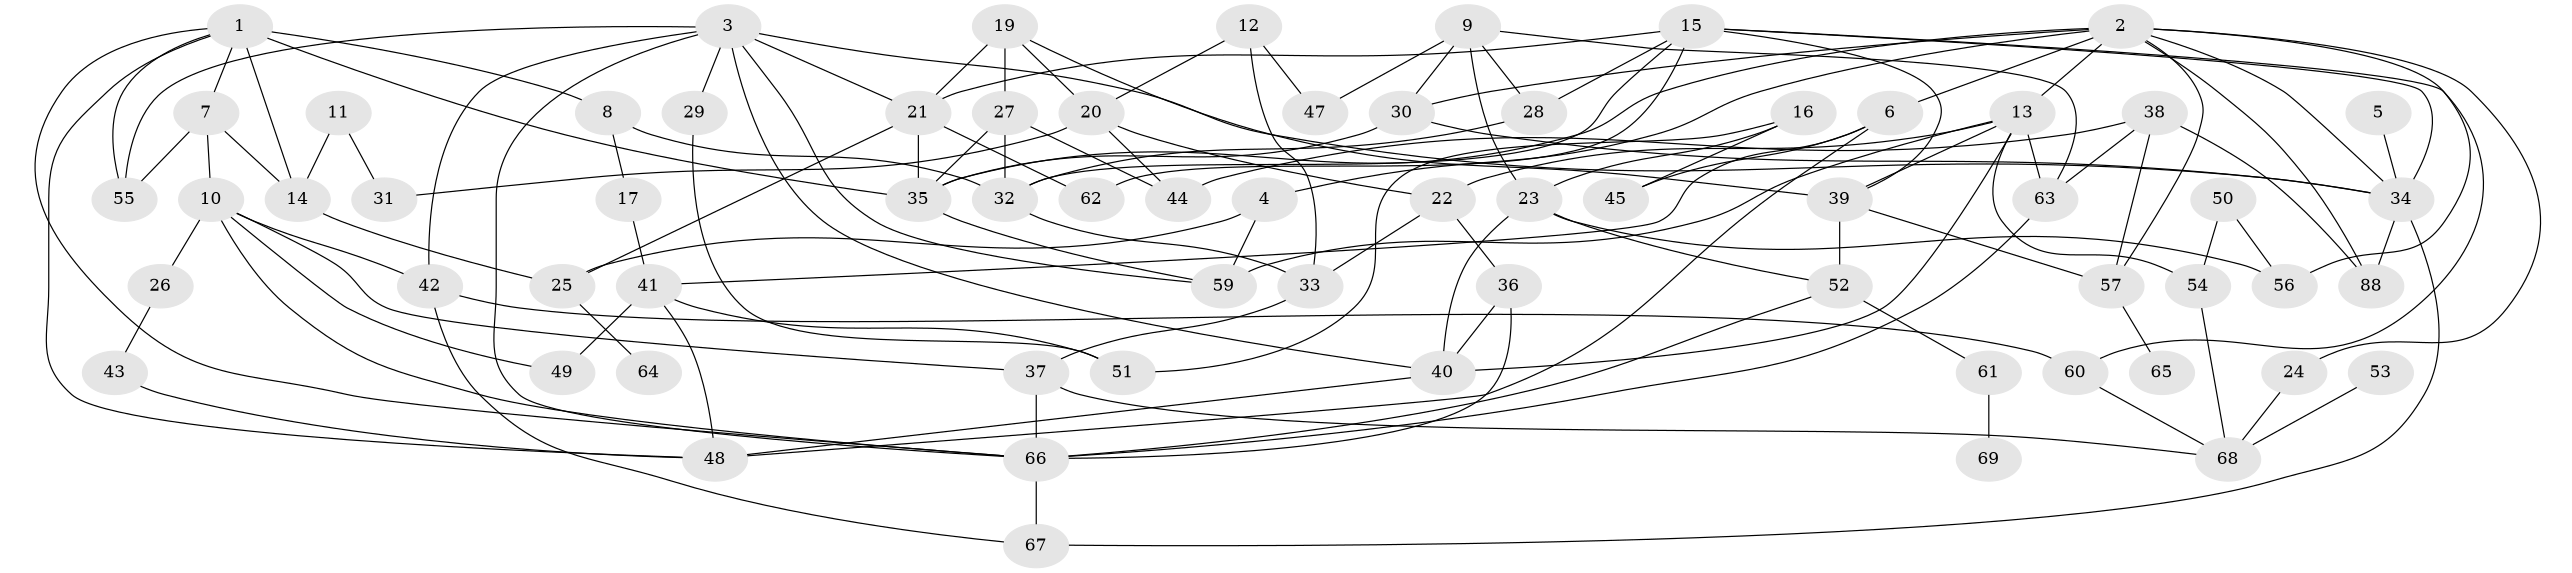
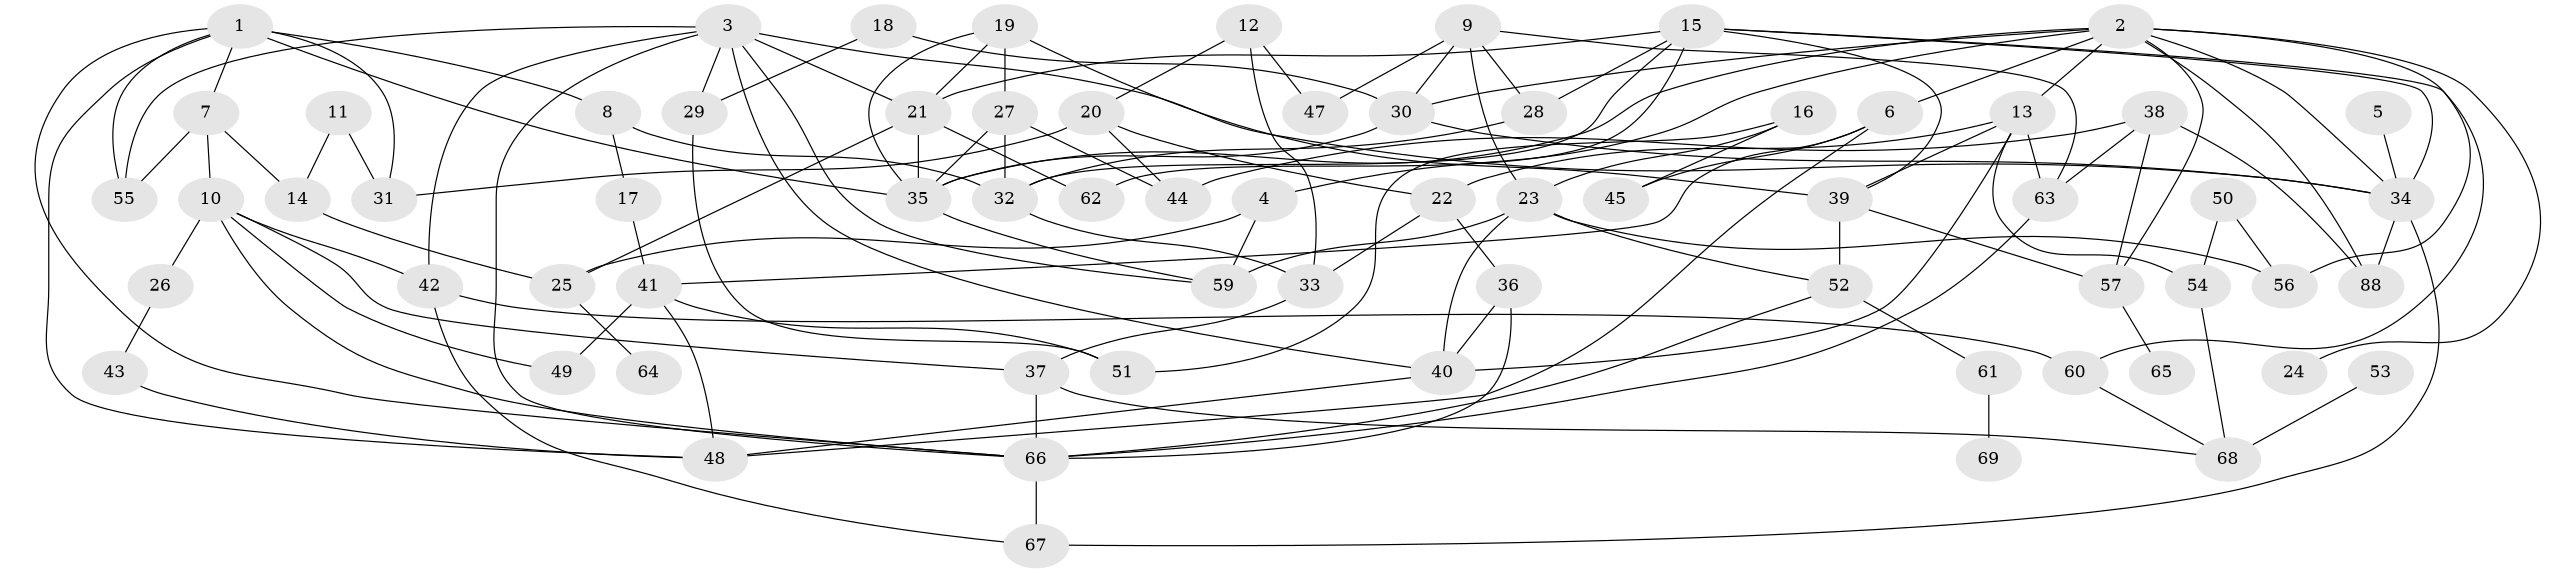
none -> (883, 26)
(1043, 65) -> (881, 84)
(269, 113) -> (380, 89)
(1666, 228) -> (1416, 238)
(2261, 416) -> none
